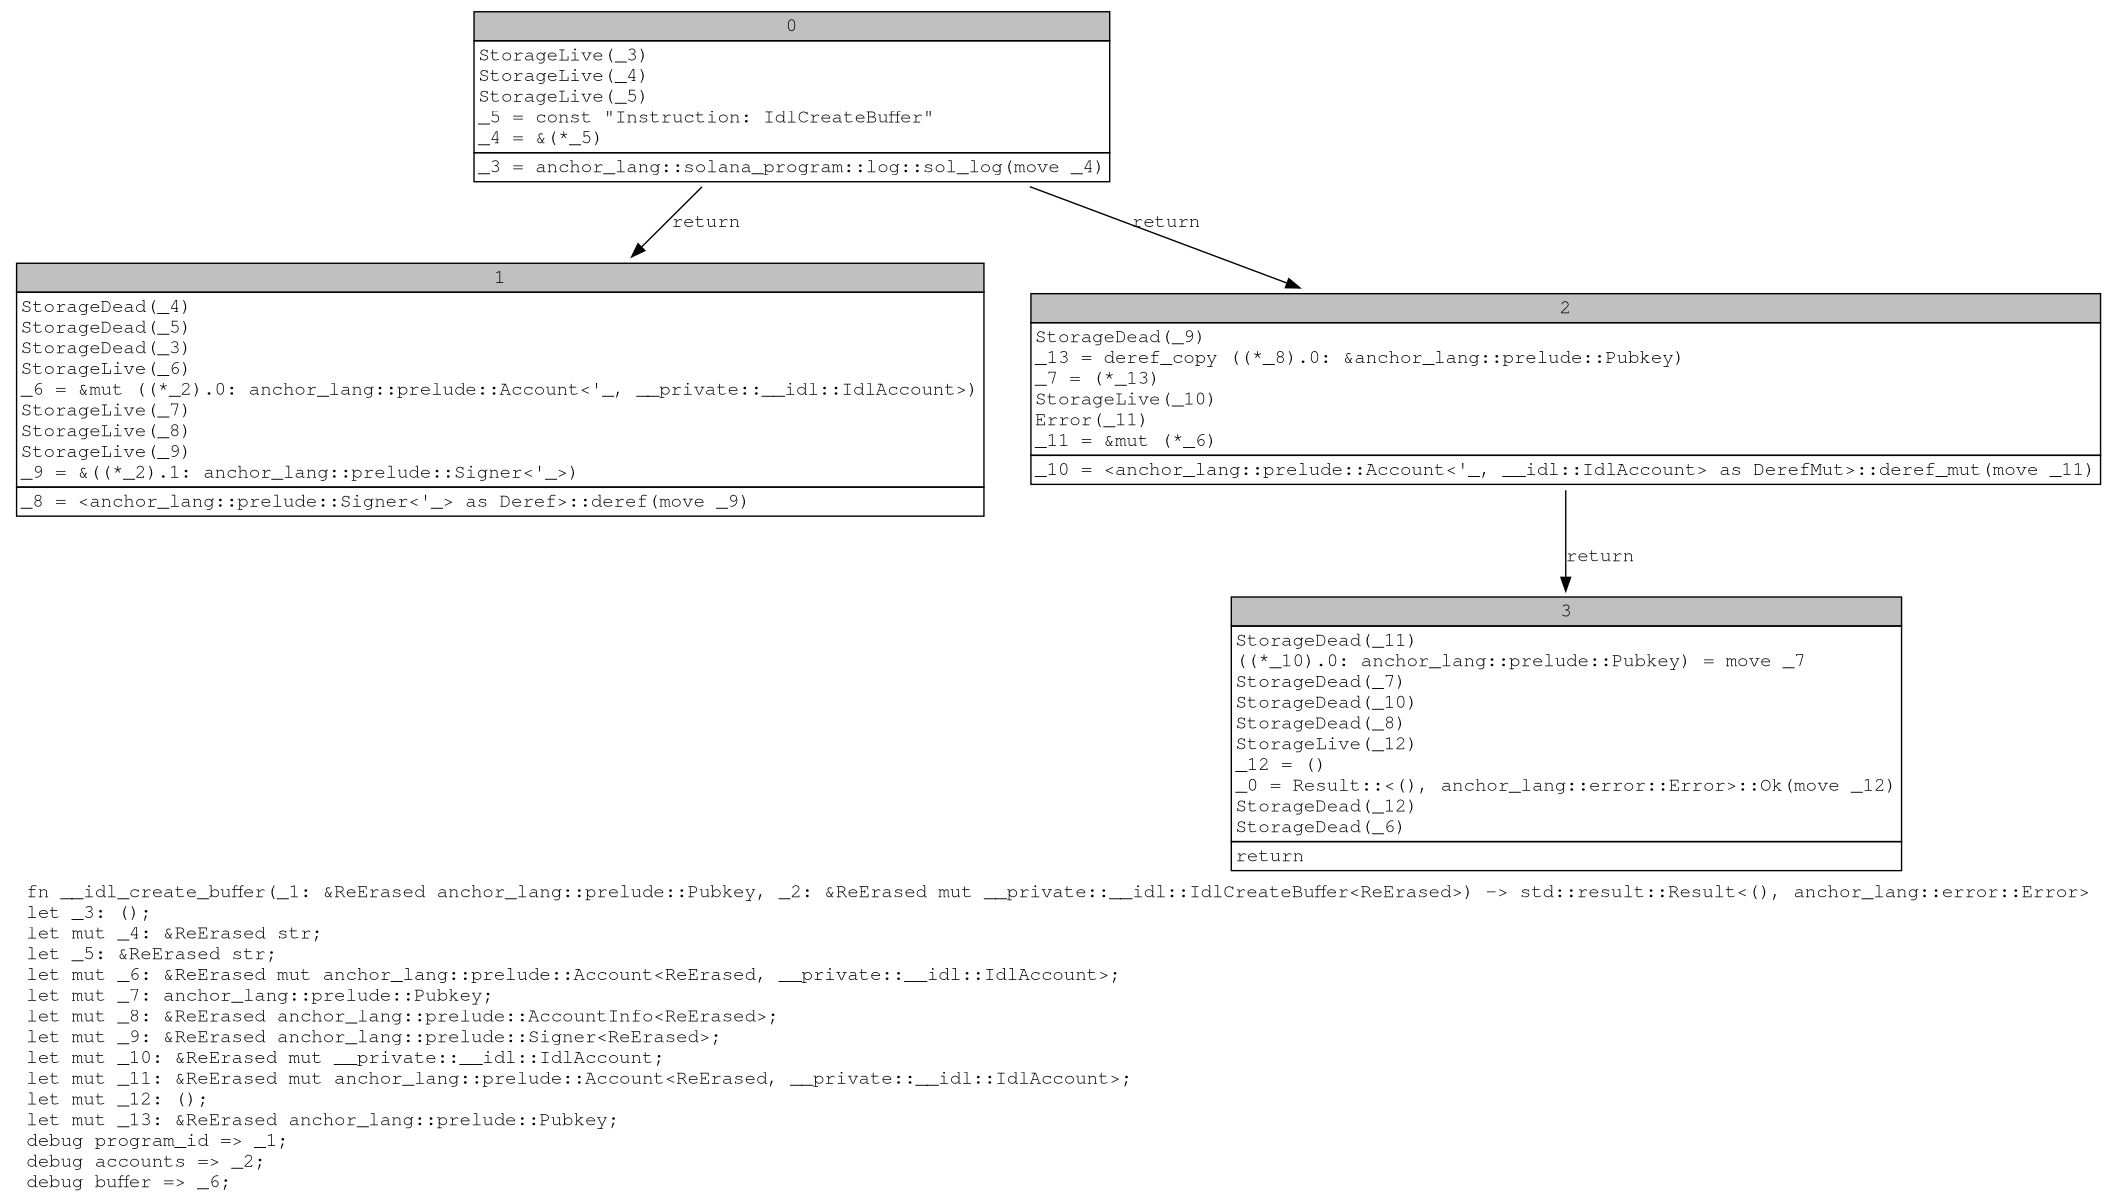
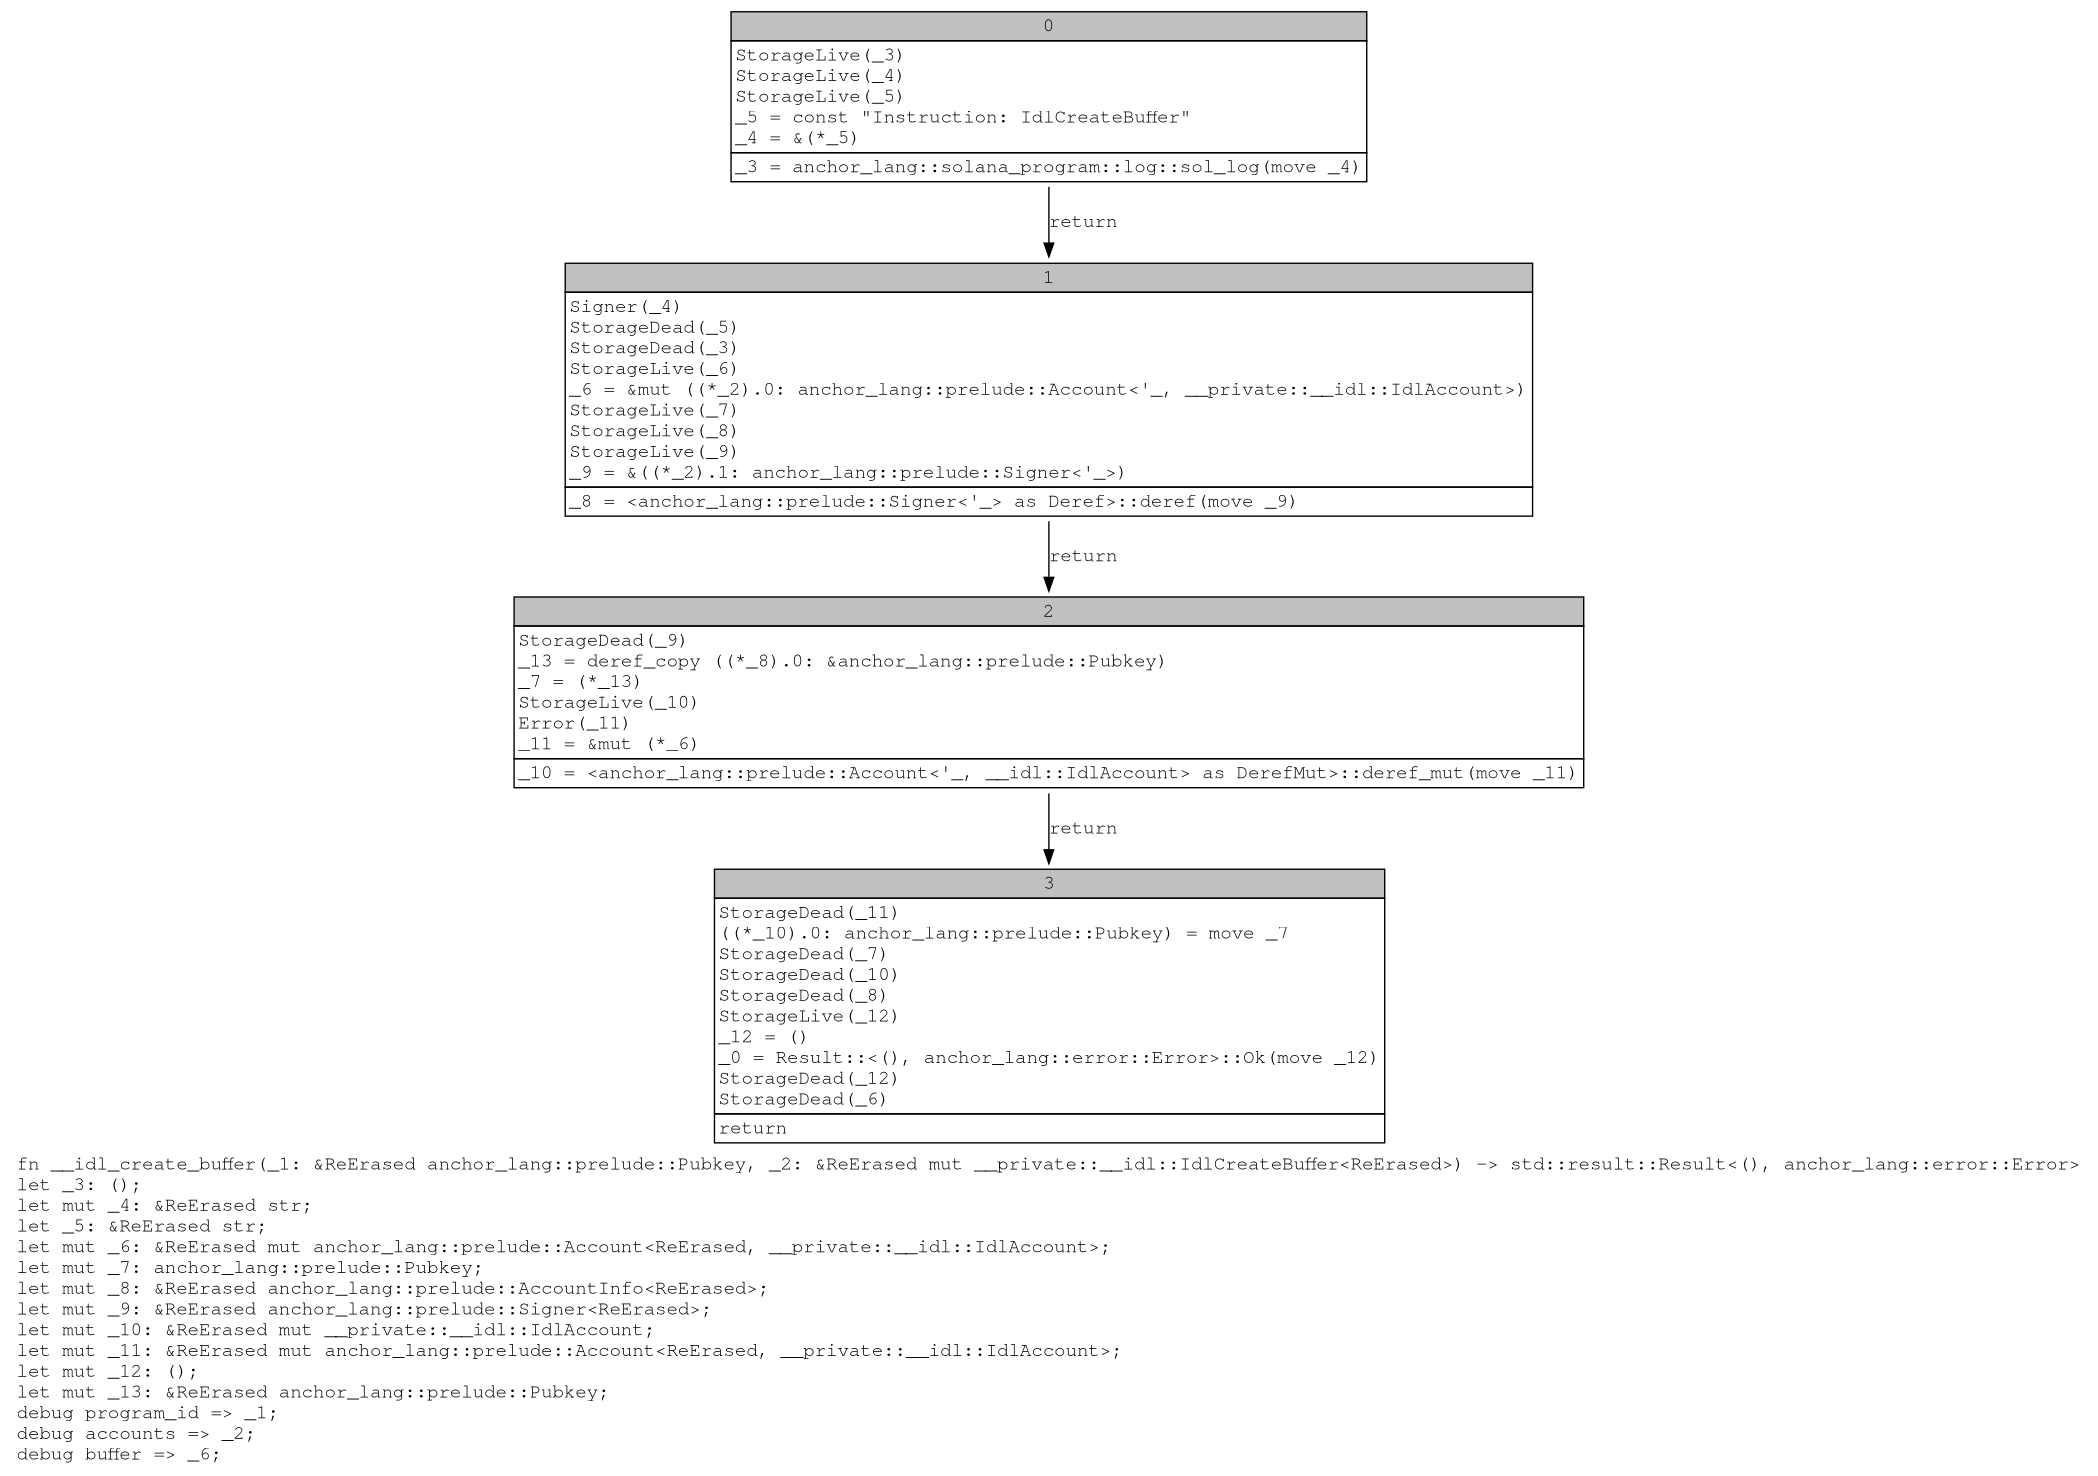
(1158, 235) -> (1049, 549)
(106, 306) -> (627, 306)
